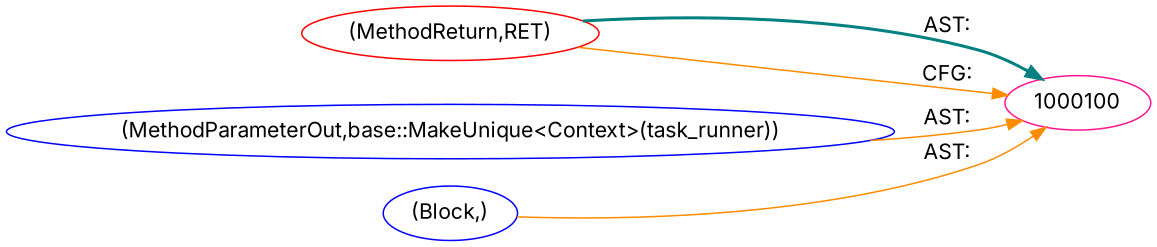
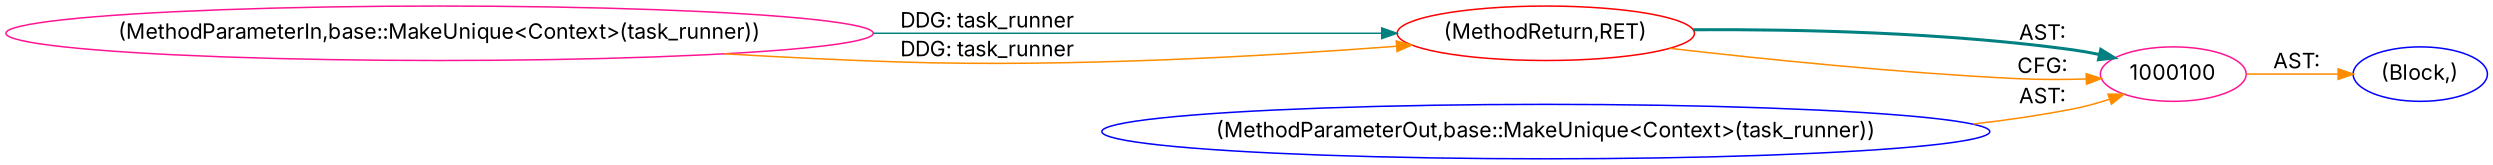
none -> (440, 33)
(781, 207) -> (2292, 74)
